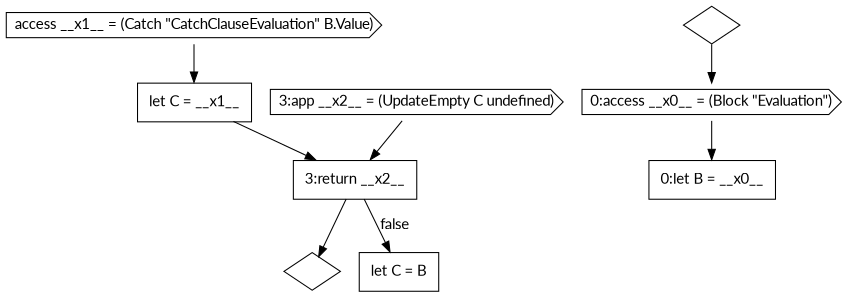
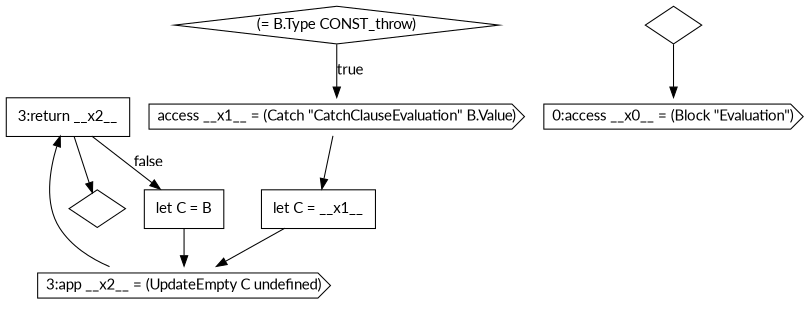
none -> (337, 25)
(270, 138) -> (255, 245)
(712, 179) -> none
none -> (184, 242)
